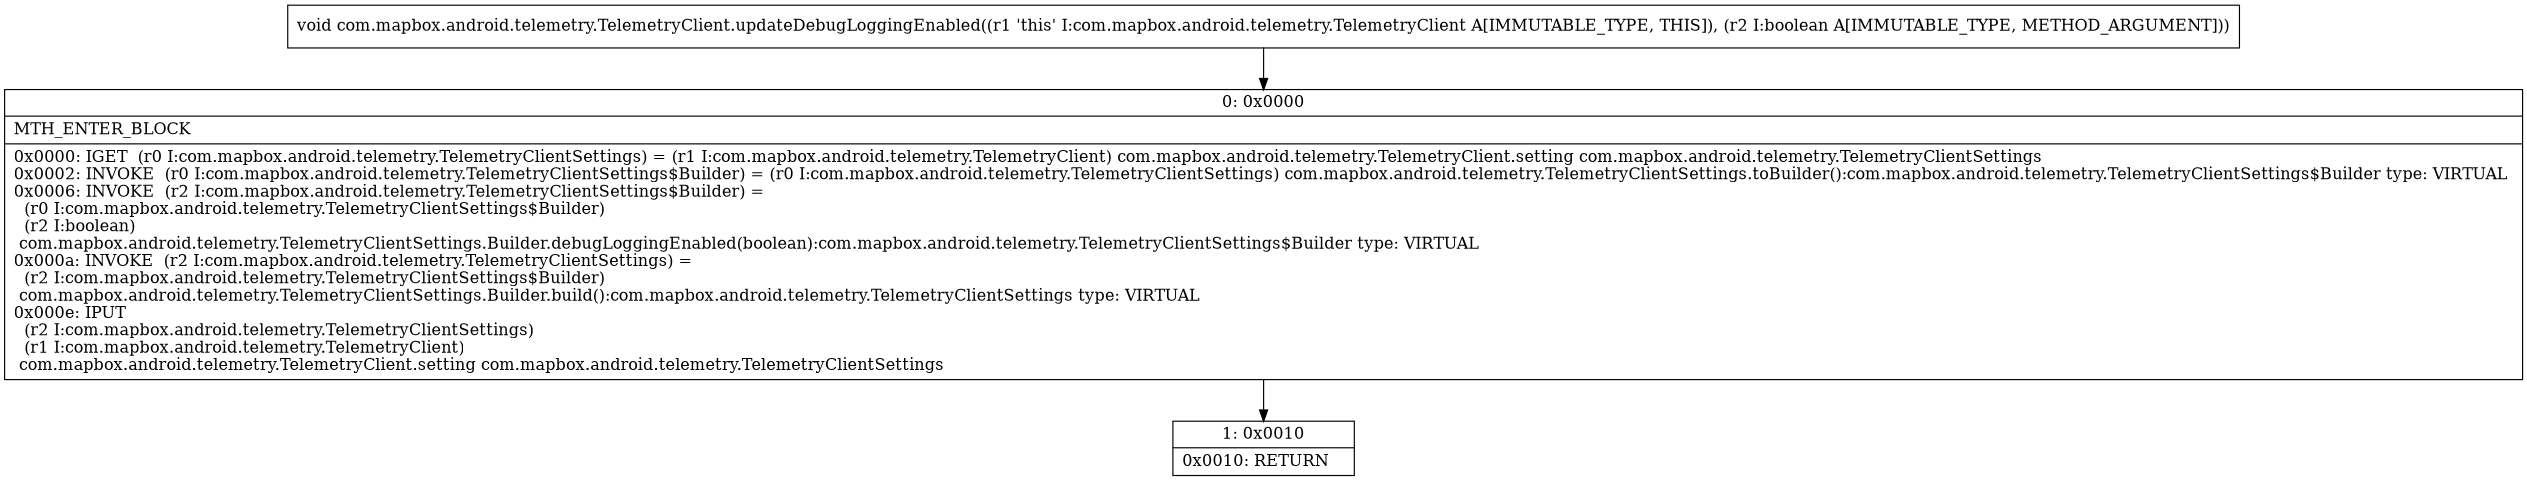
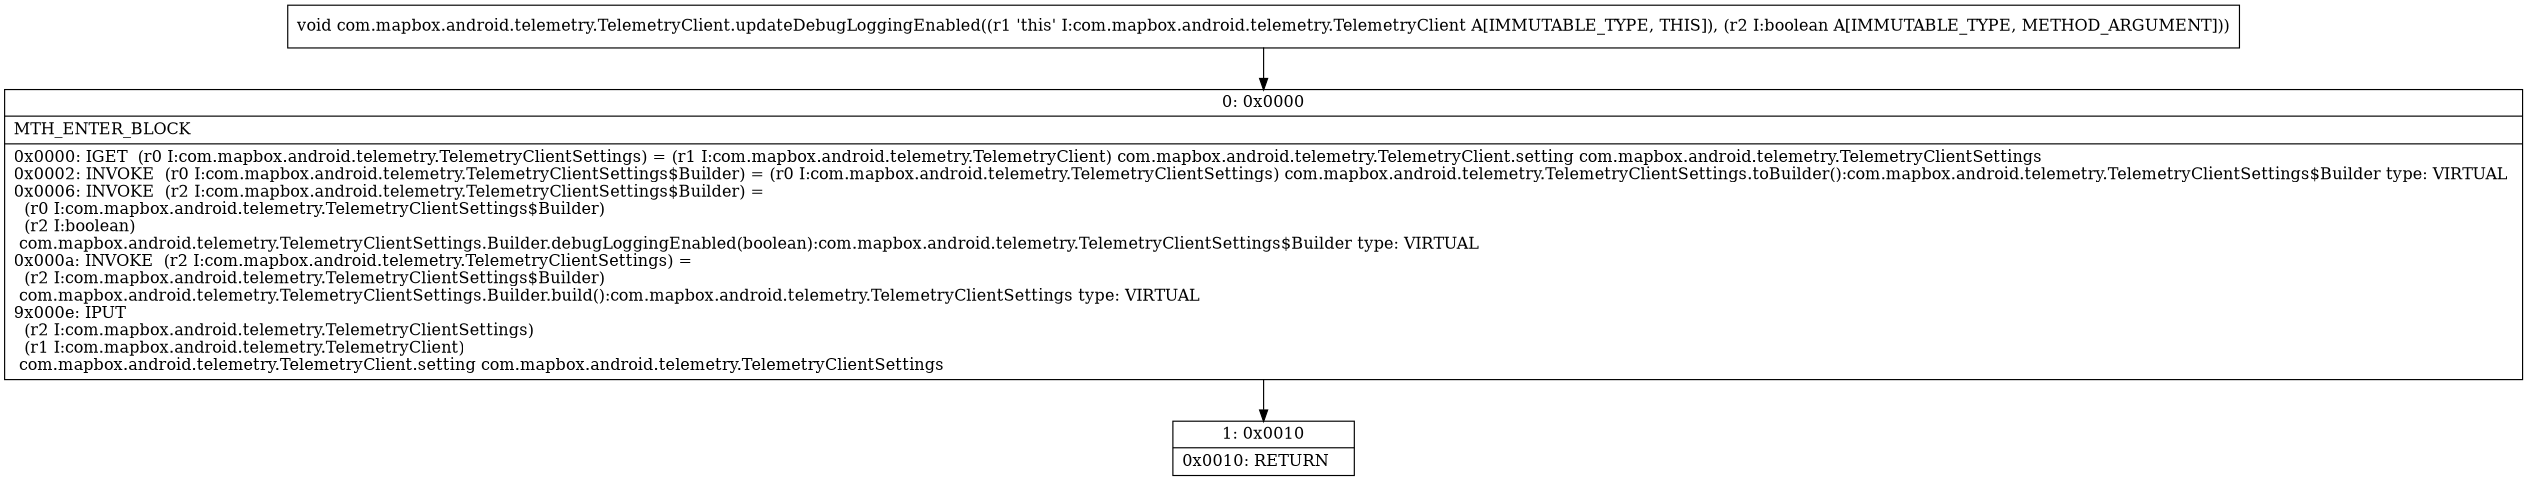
(75, 313) -> (75, 313)
